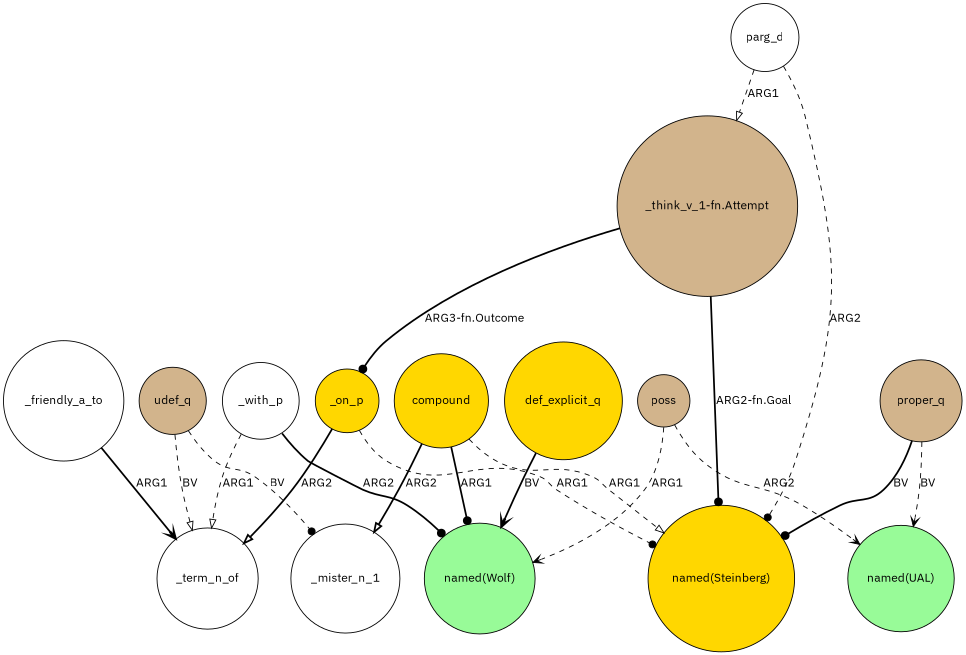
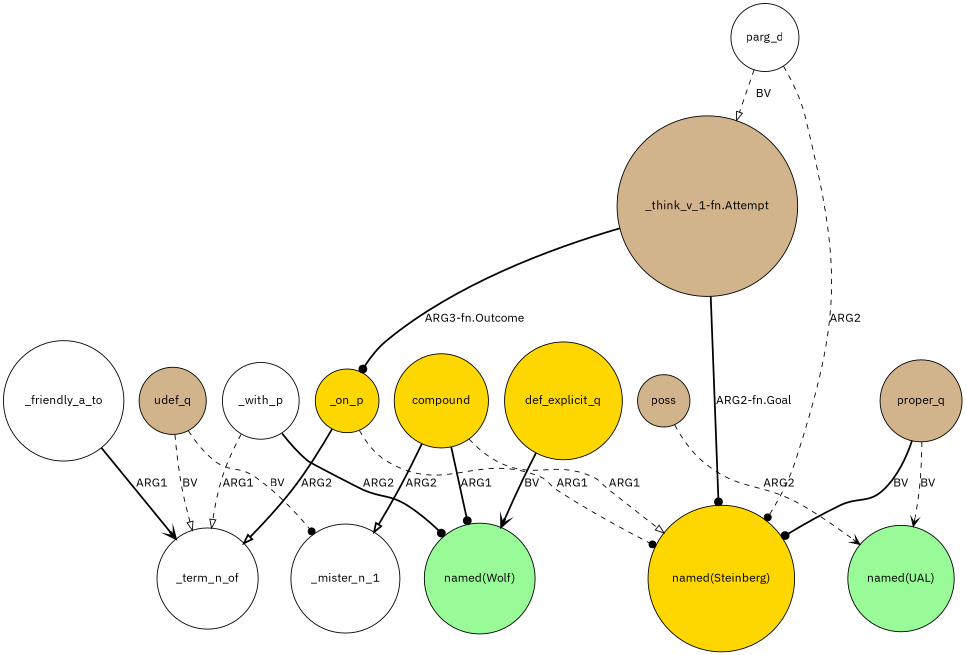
(764, 94) -> (764, 94)
(624, 511) -> none
